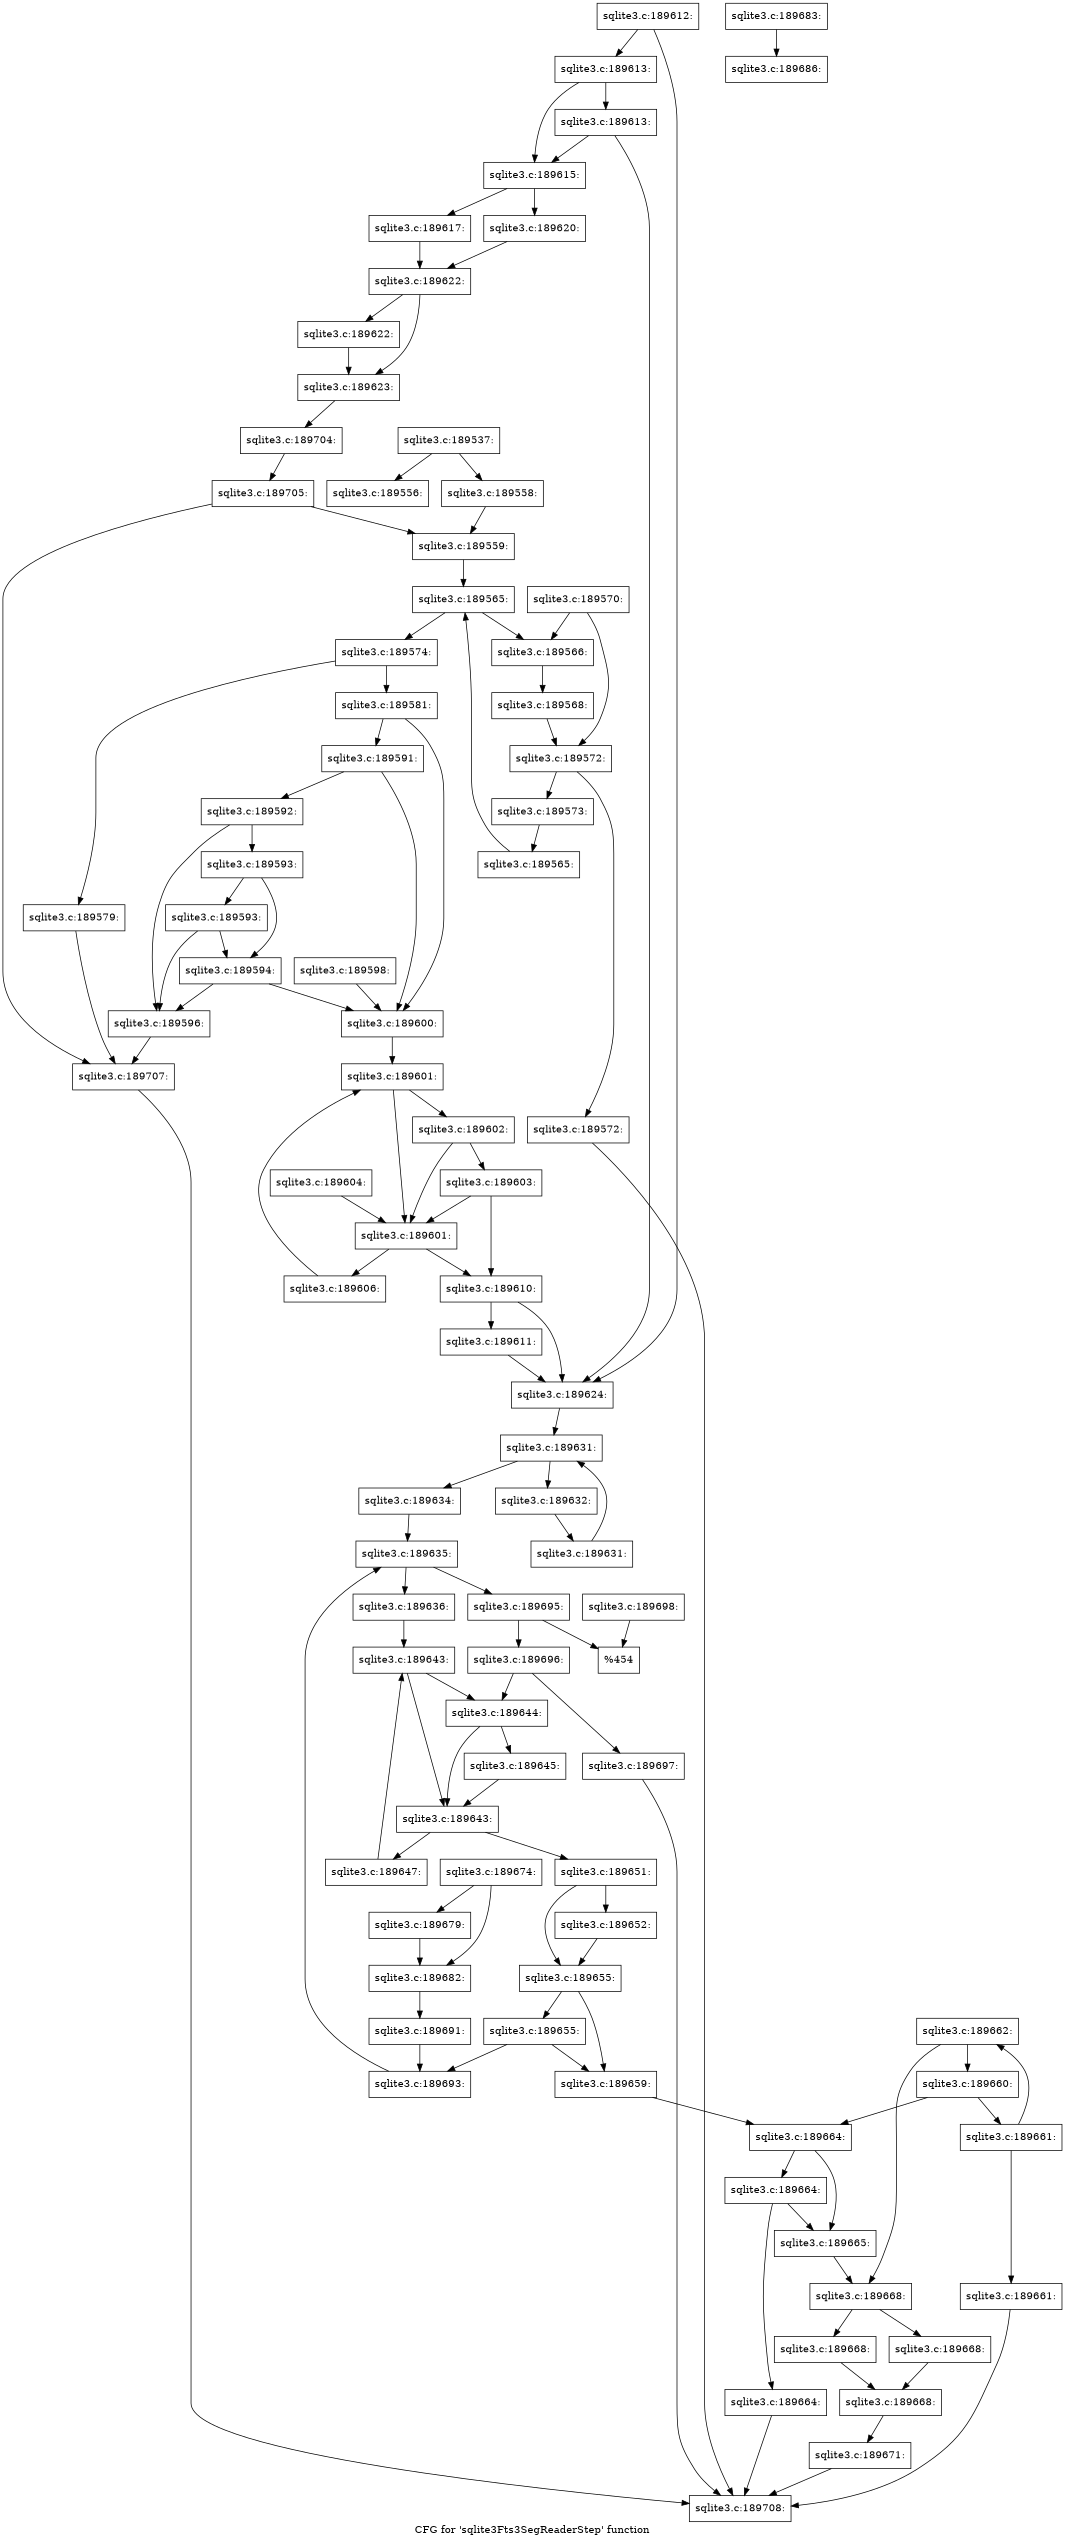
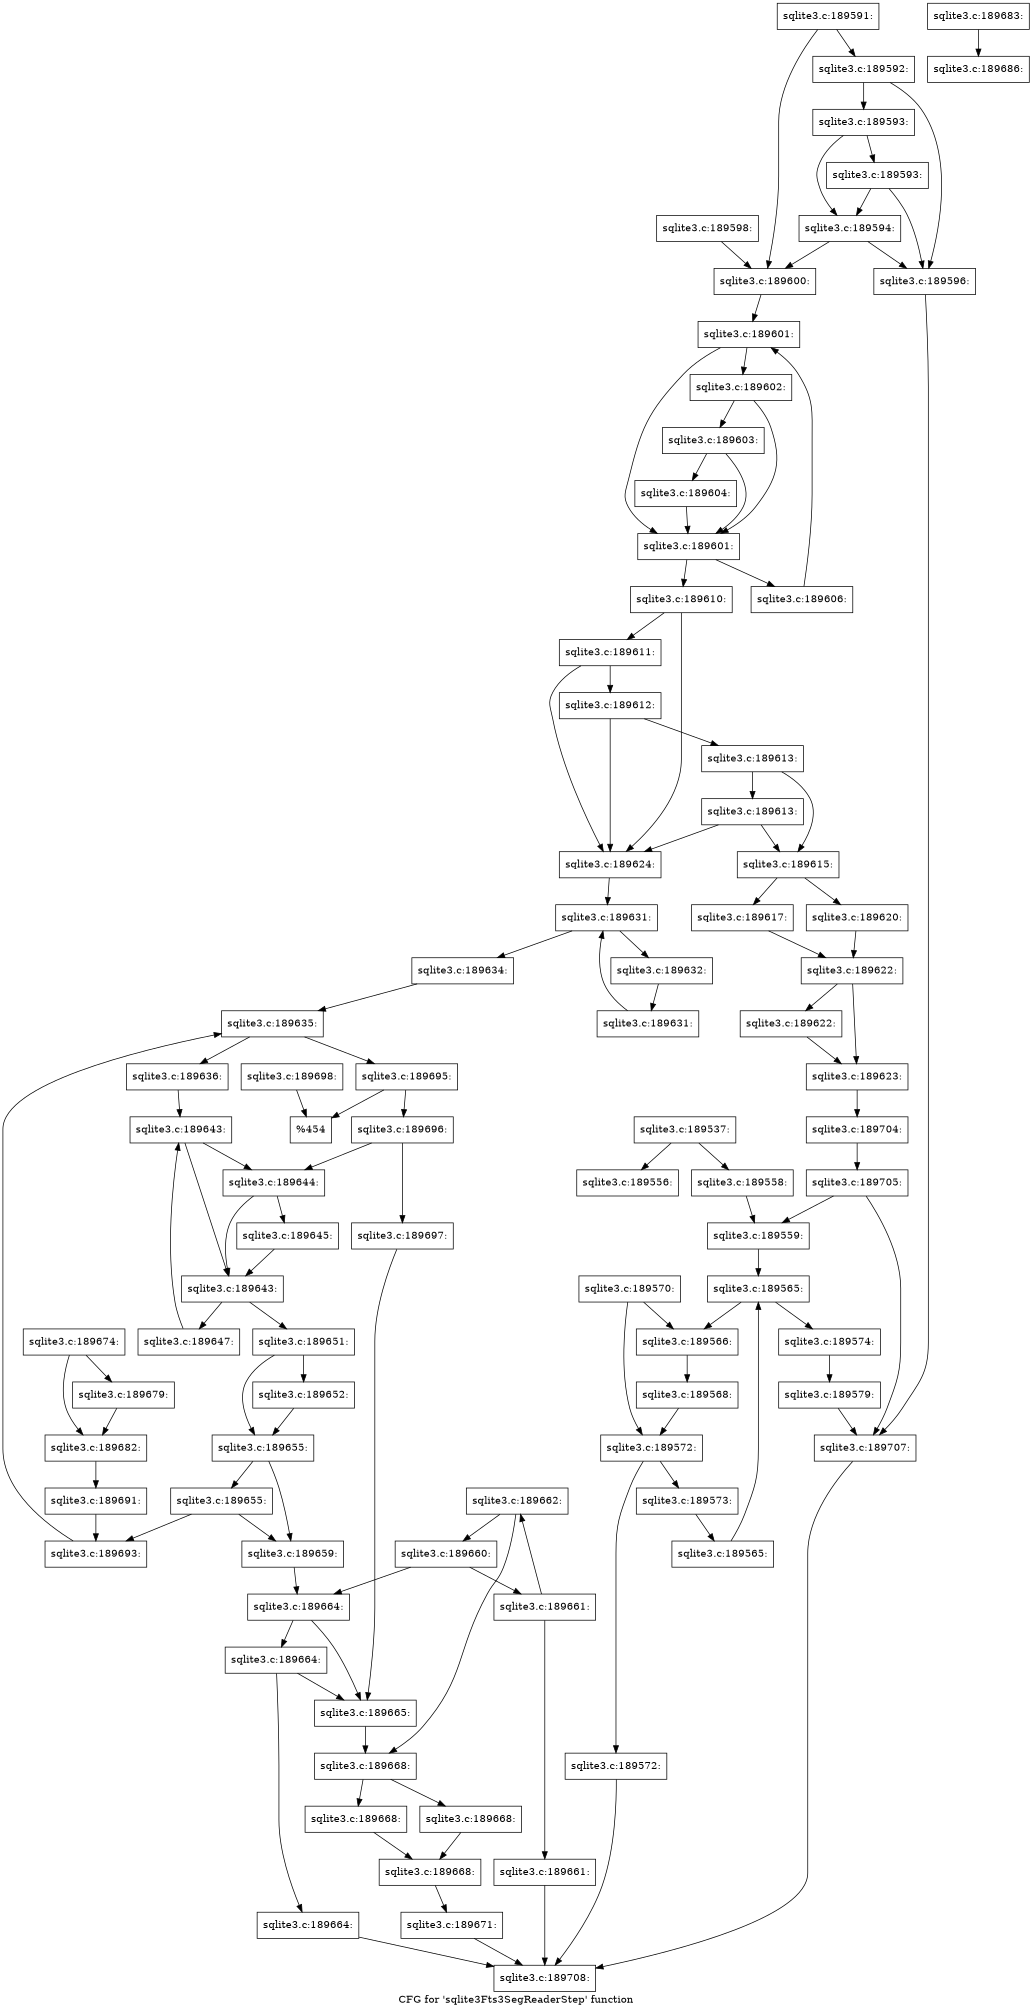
none -> (610, 676)
(386, 706) -> none
(491, 1232) -> (701, 464)
(677, 2137) -> (375, 1469)
